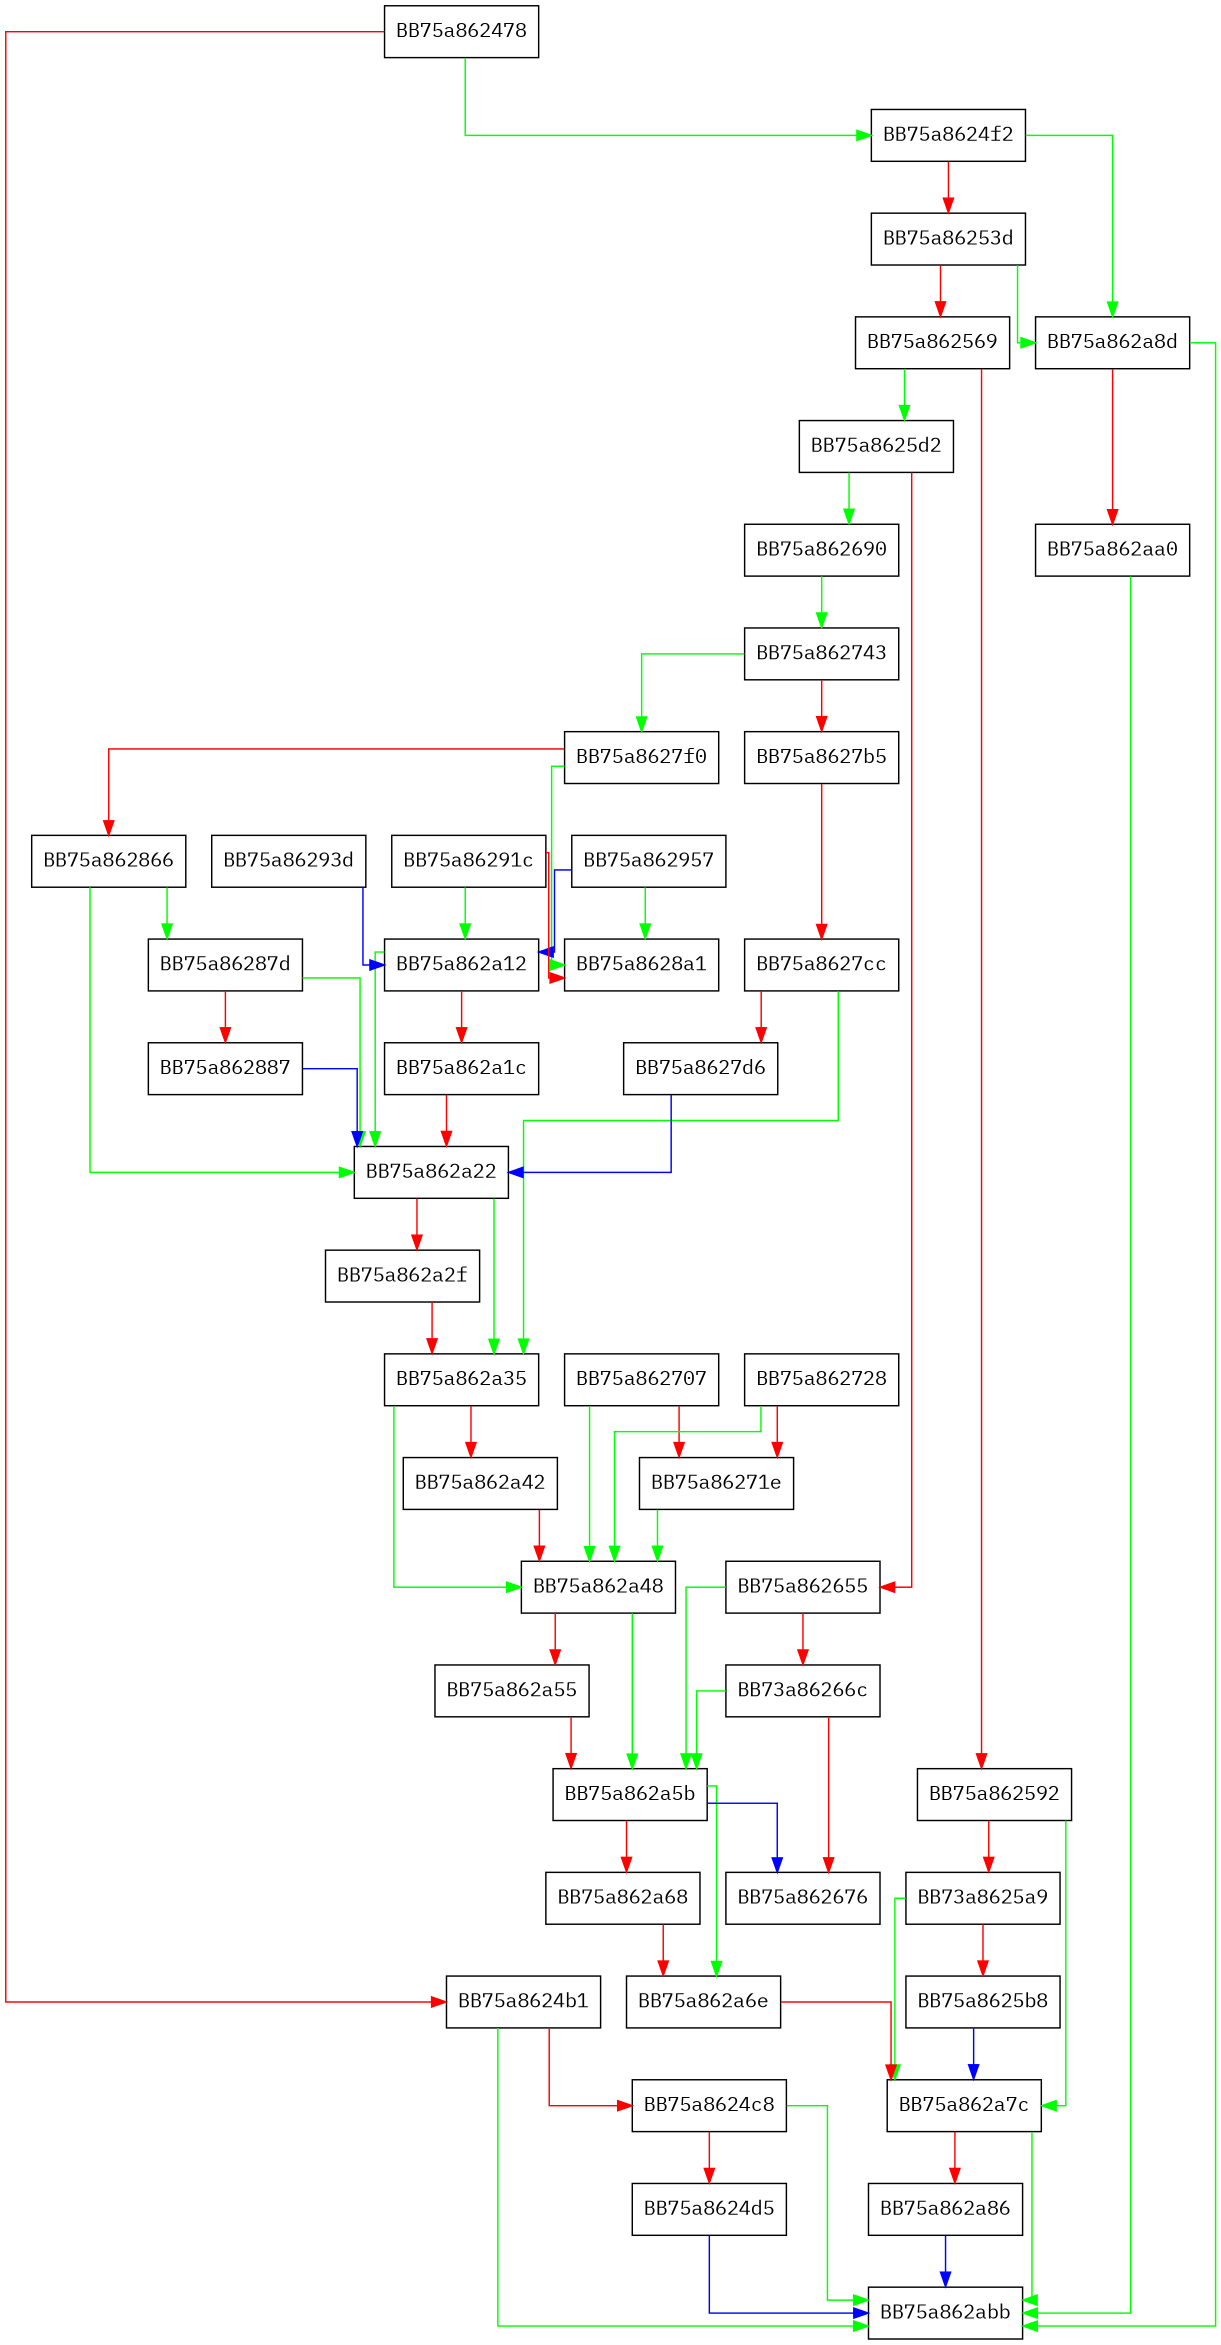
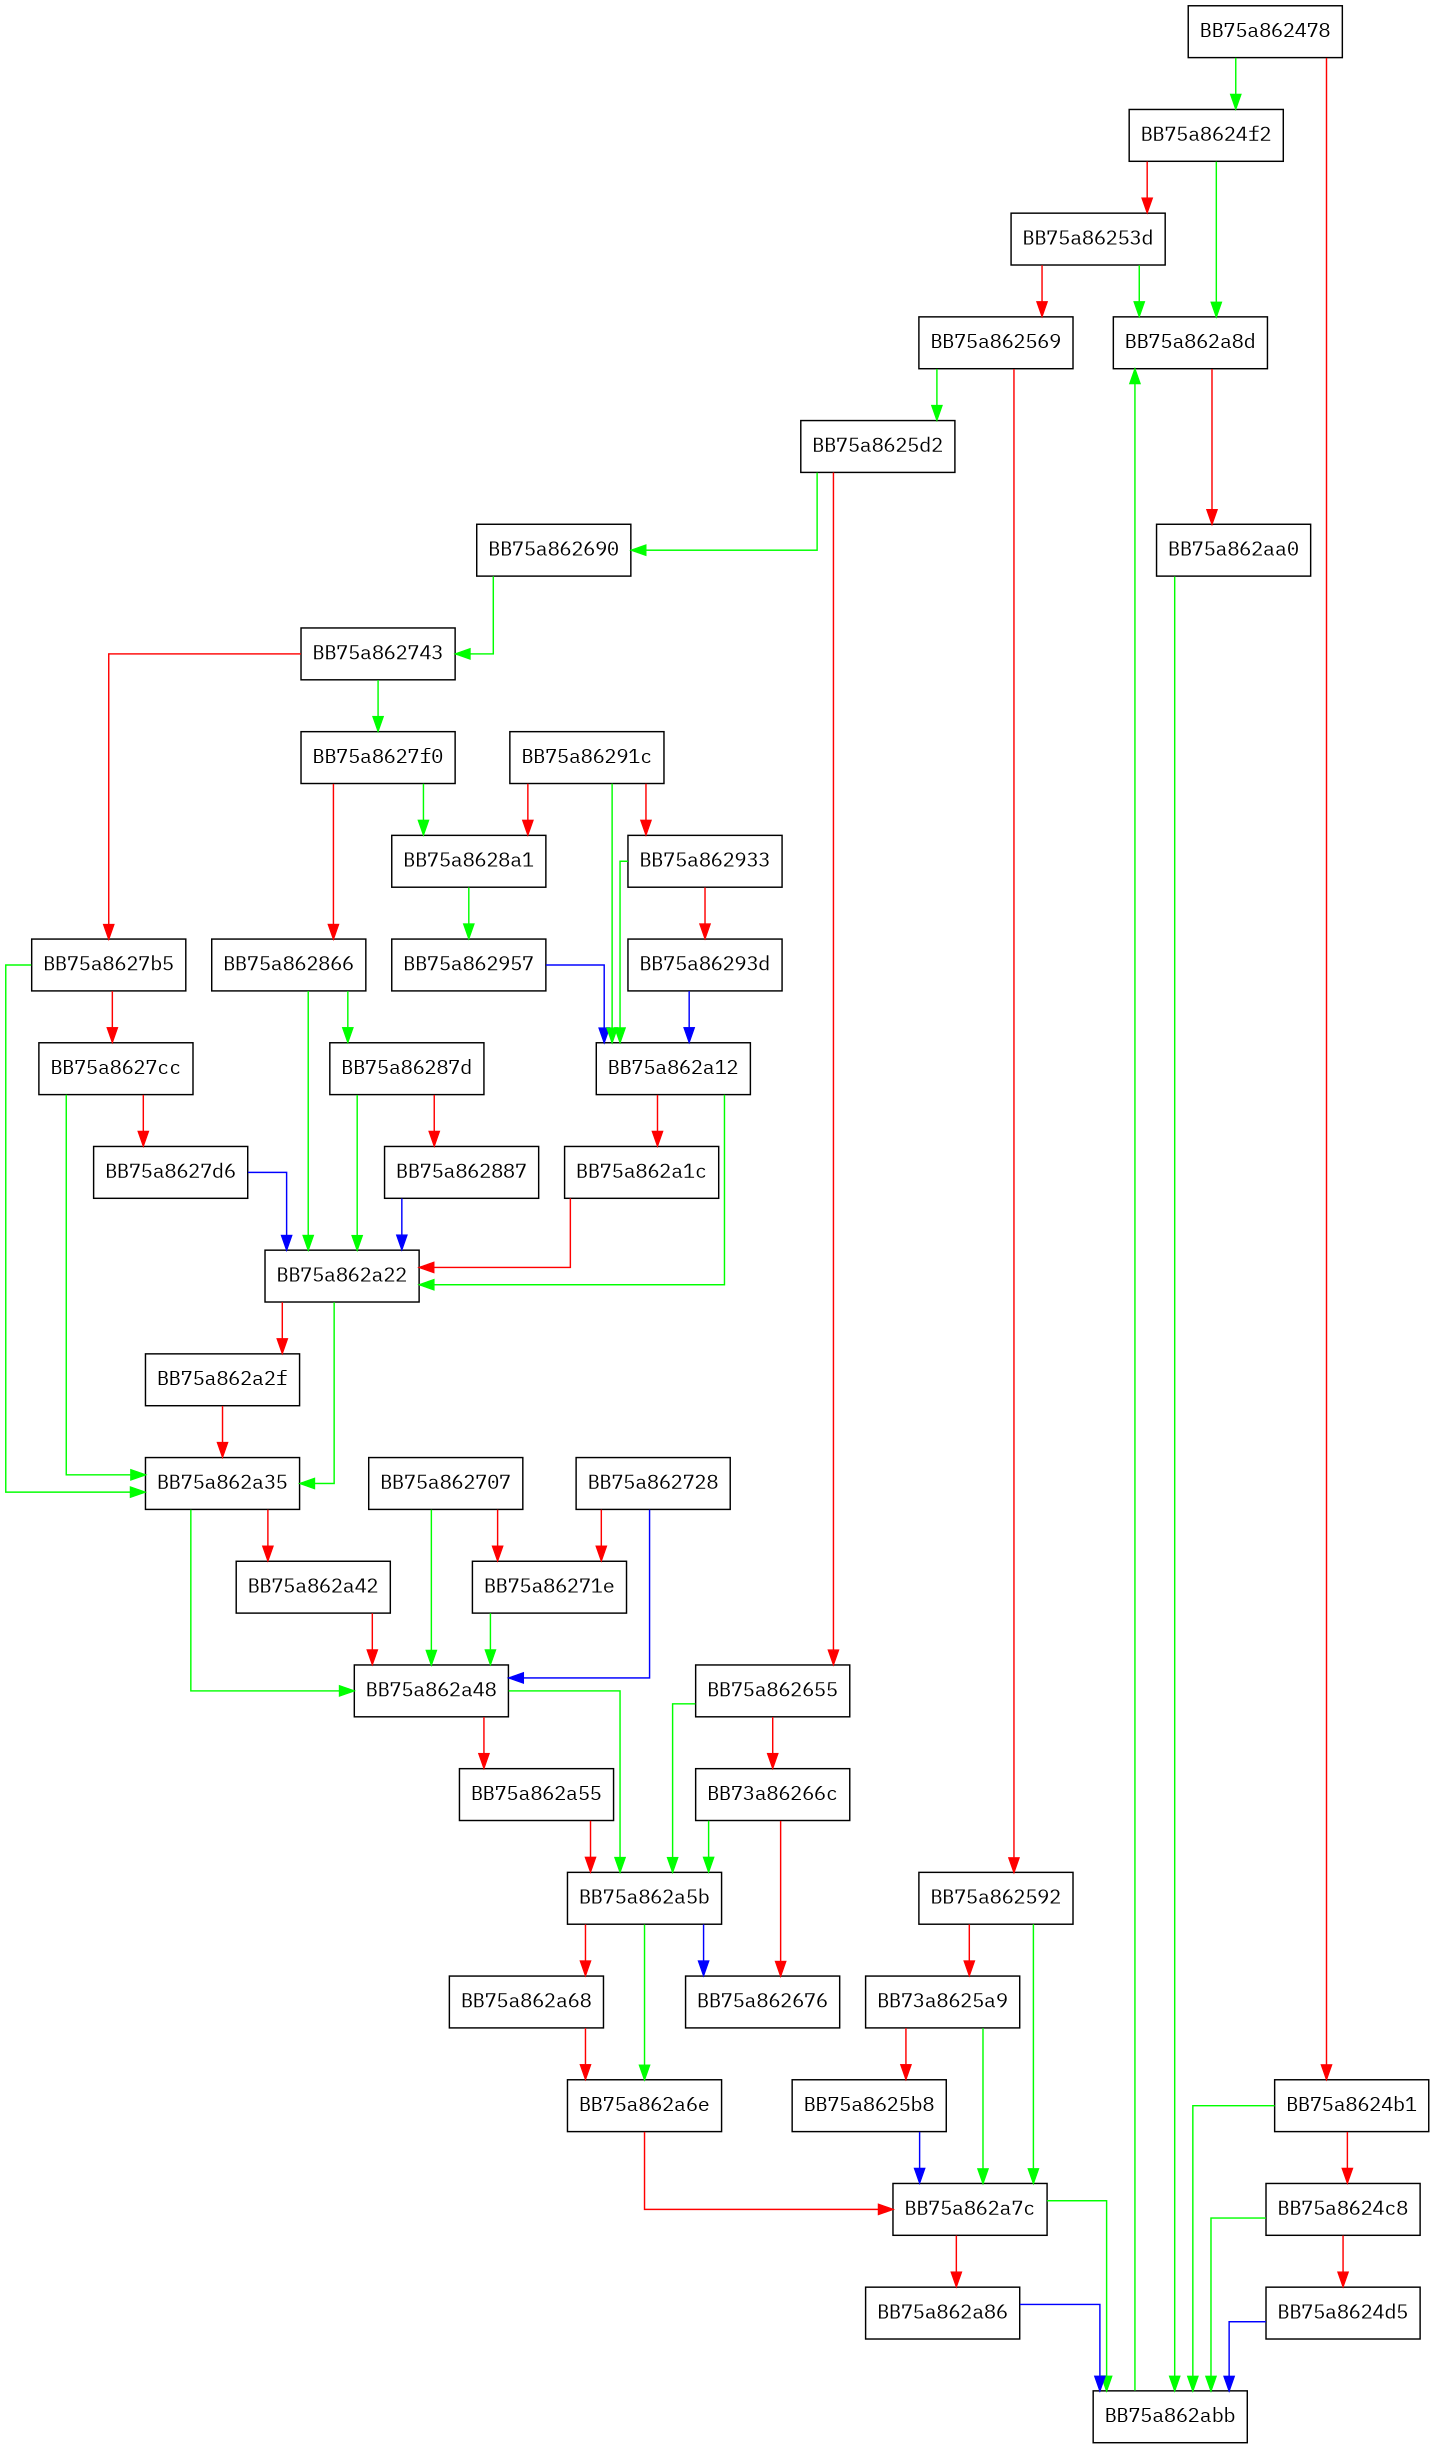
none -> (705, 861)
(645, 906) -> (469, 906)
none -> (6, 1278)
(1216, 1411) -> (1135, 1387)
(643, 1432) -> (650, 1657)
